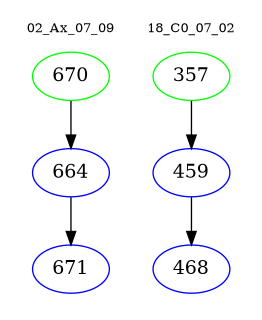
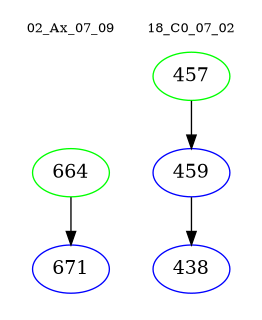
(71, 76) -> none
(191, 76) -> (191, 76)
(71, 173) -> (71, 173)
(191, 269) -> (191, 269)
